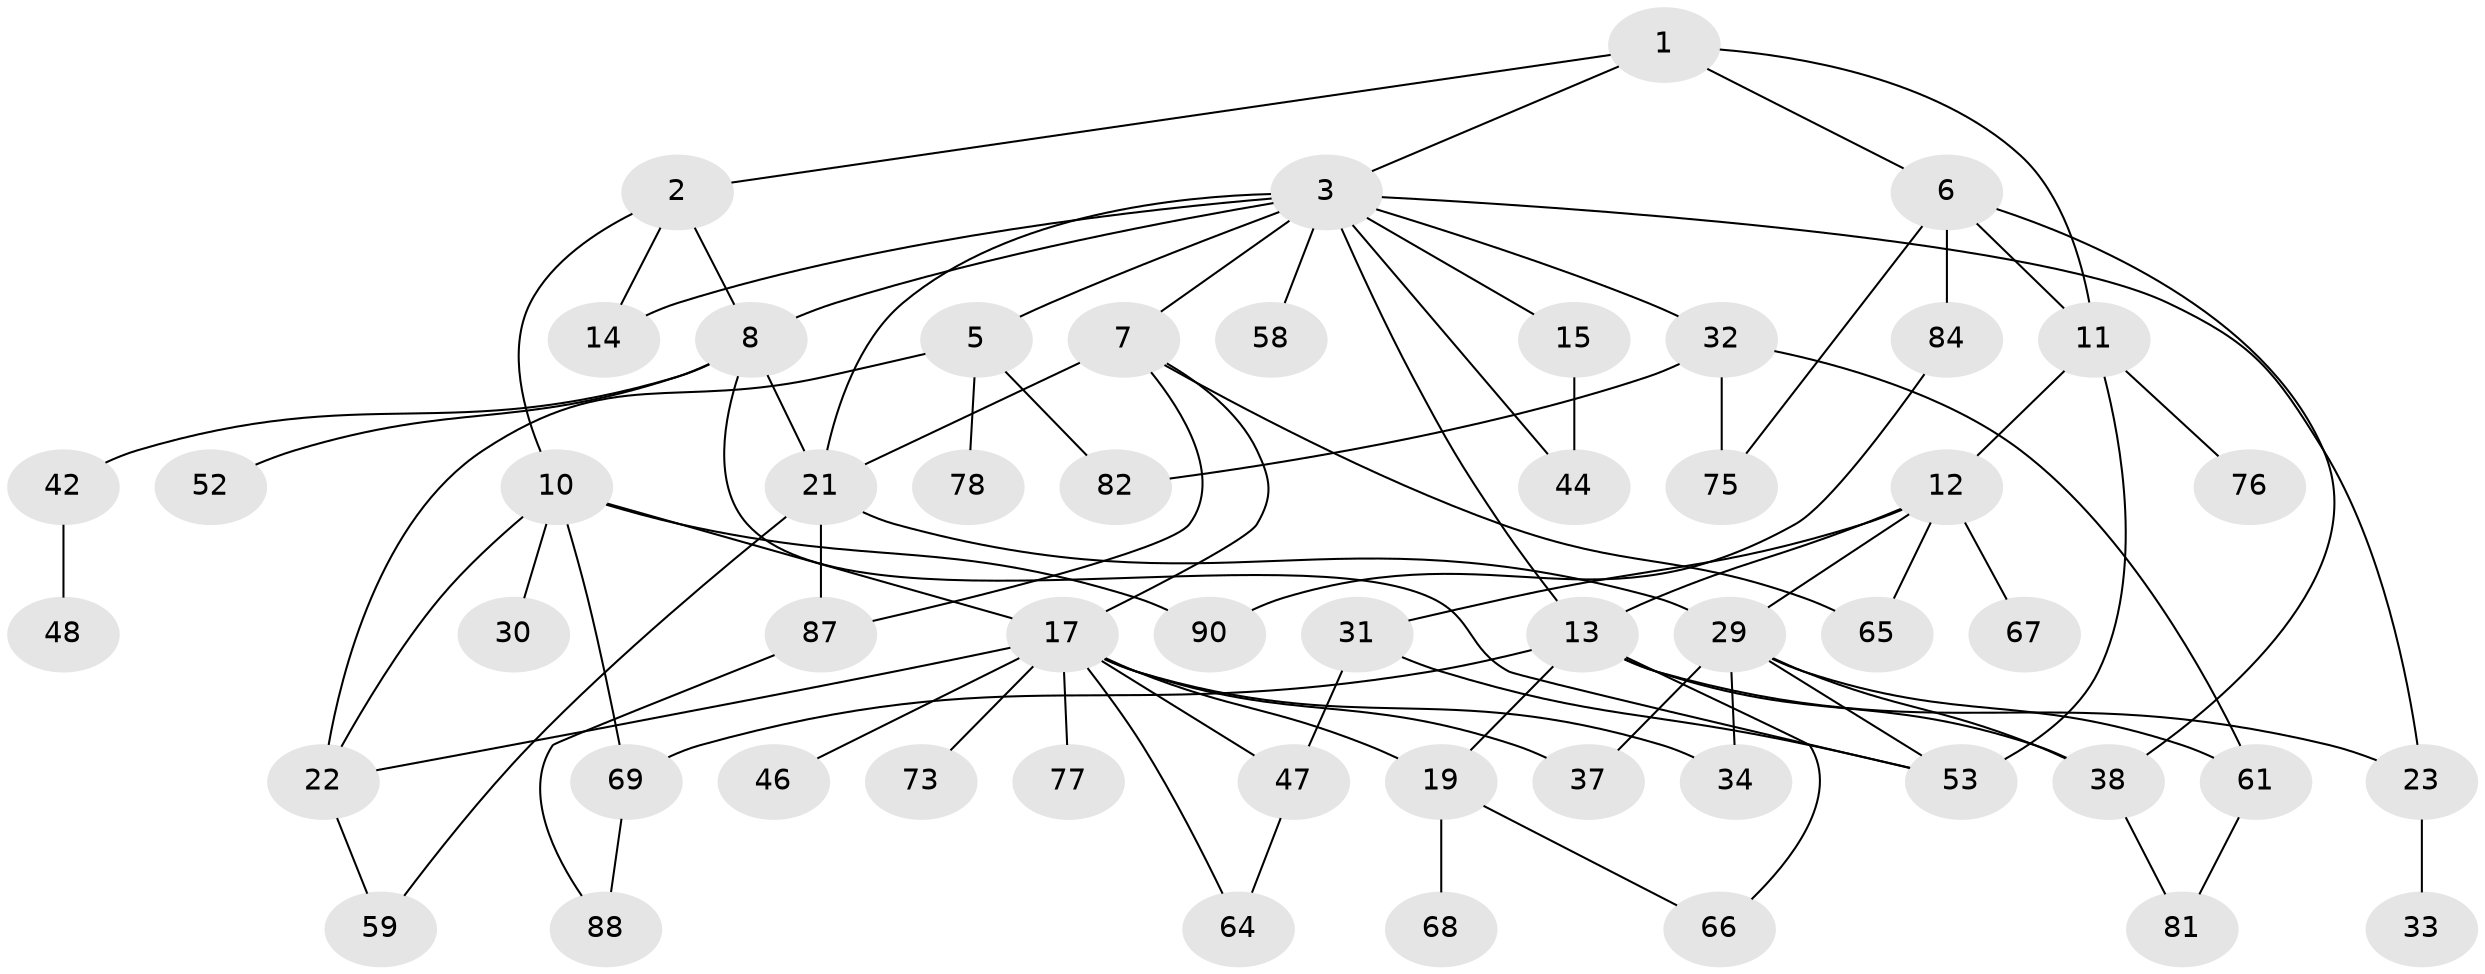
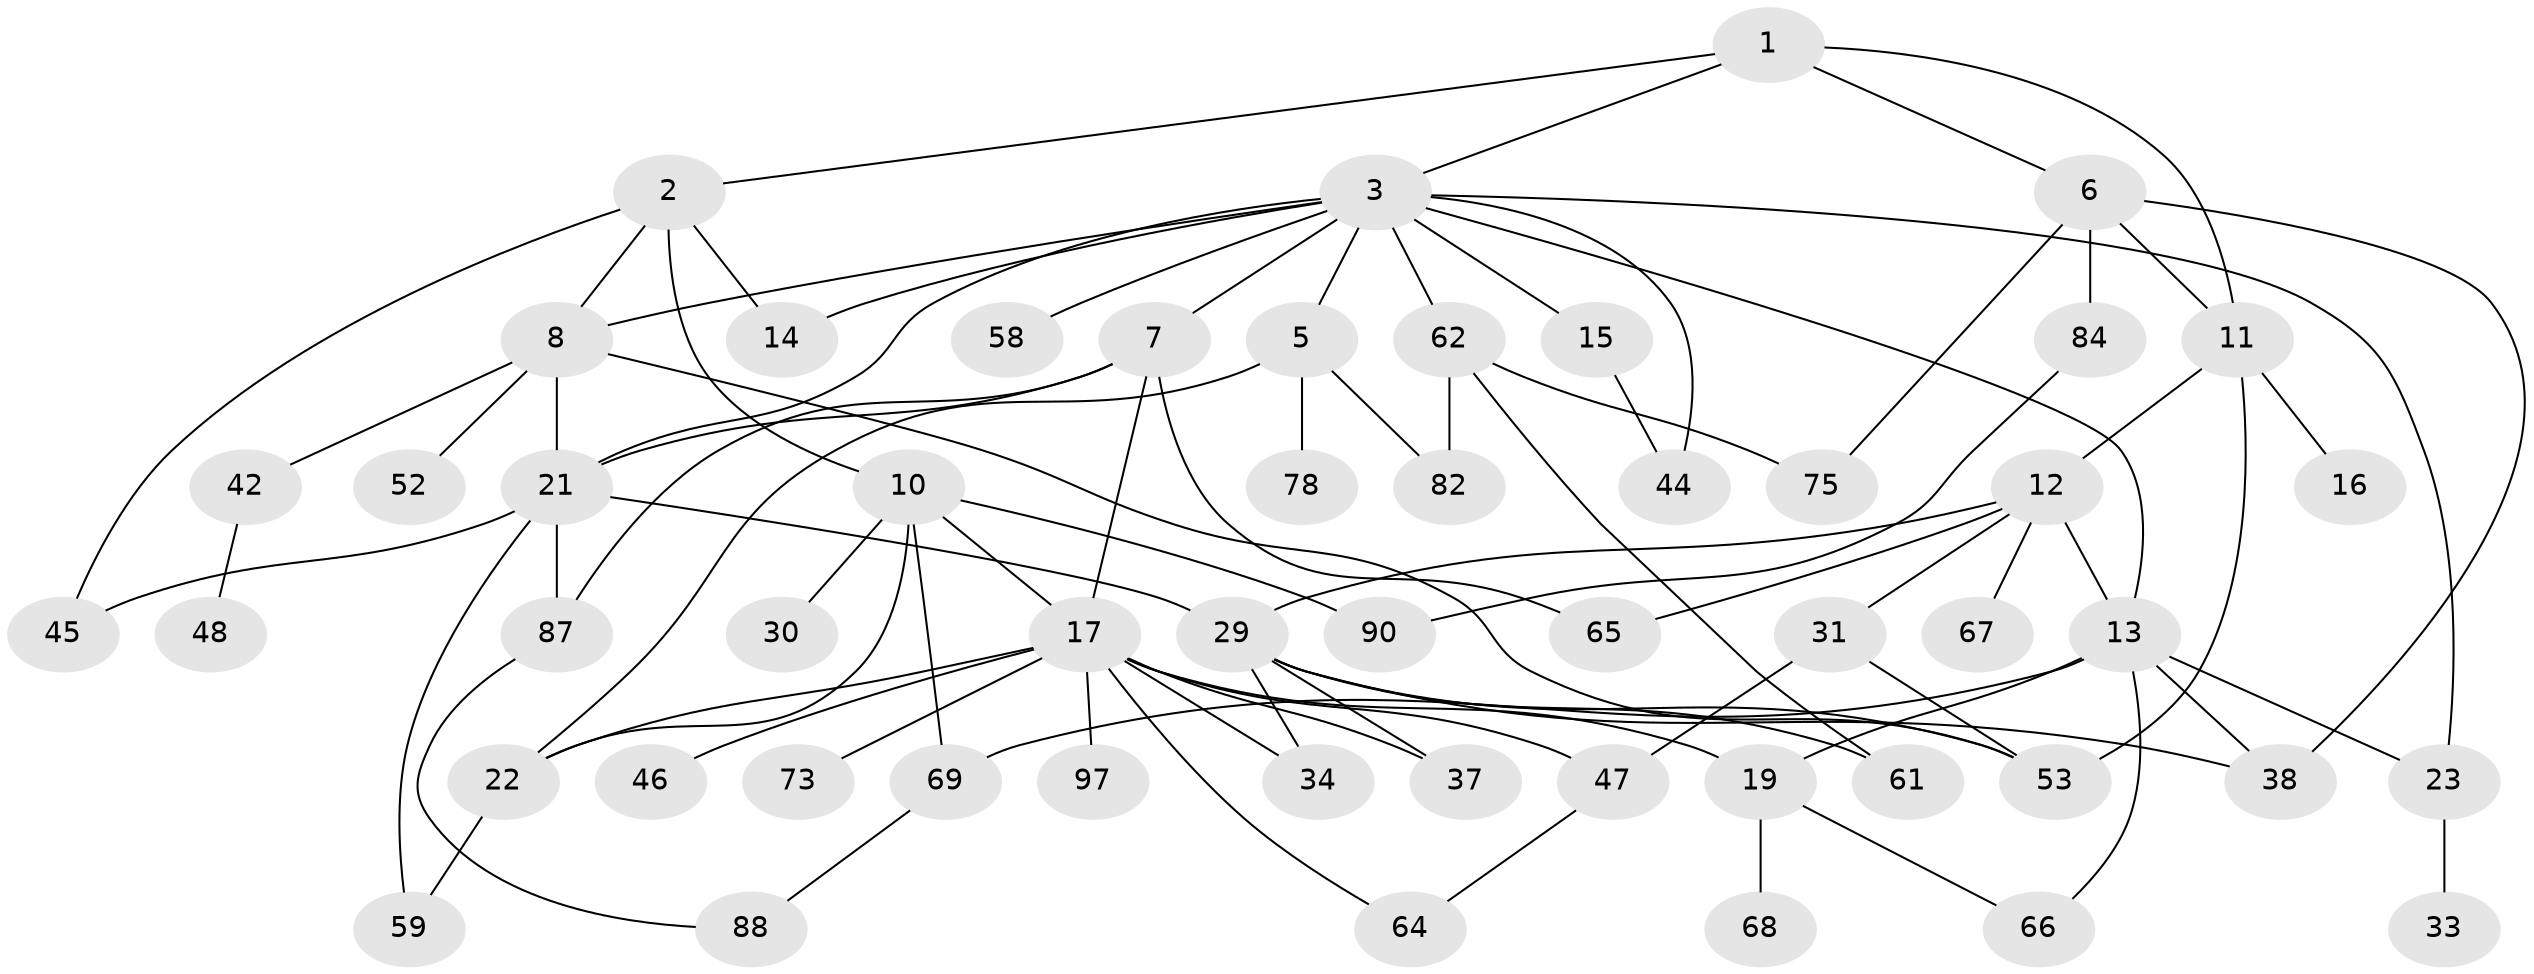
(1722, 340) -> (1449, 340)
(2250, 487) -> (2350, 487)
none -> (63, 635)
(1069, 782) -> (1093, 782)
(2182, 929) -> none
